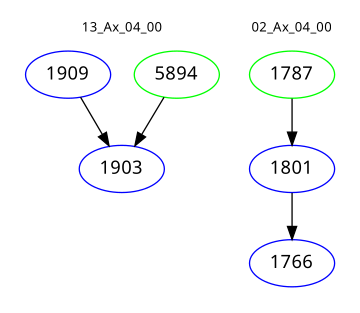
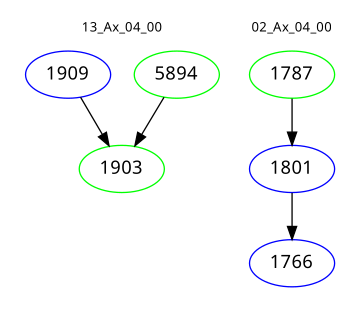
(122, 169) -> (122, 169)
